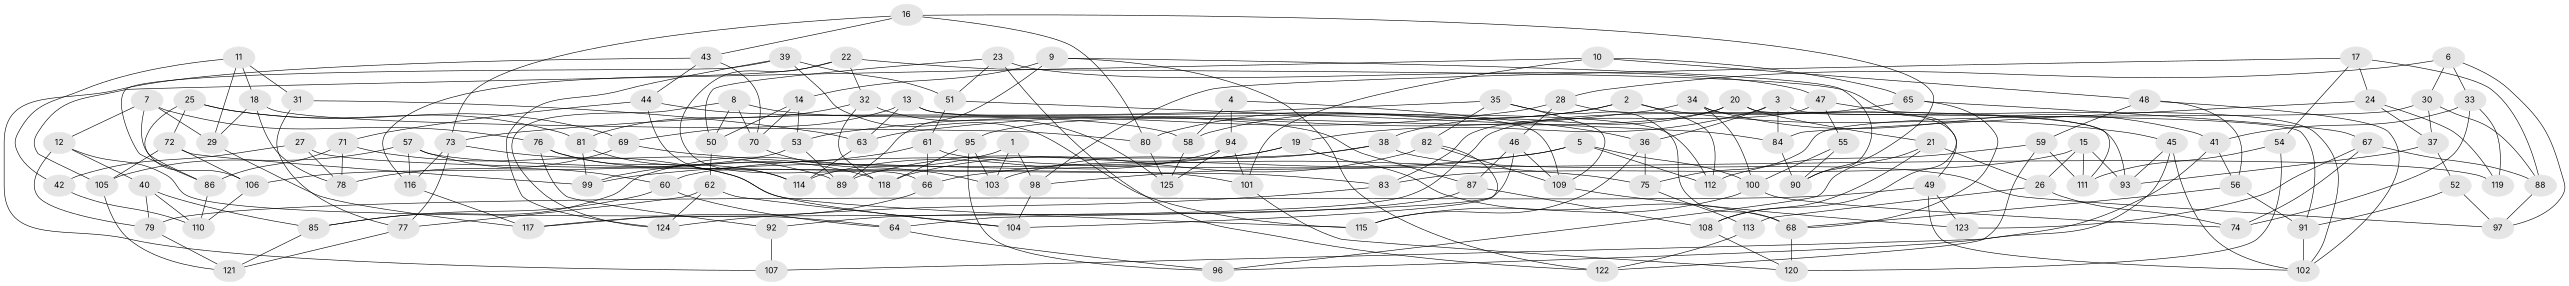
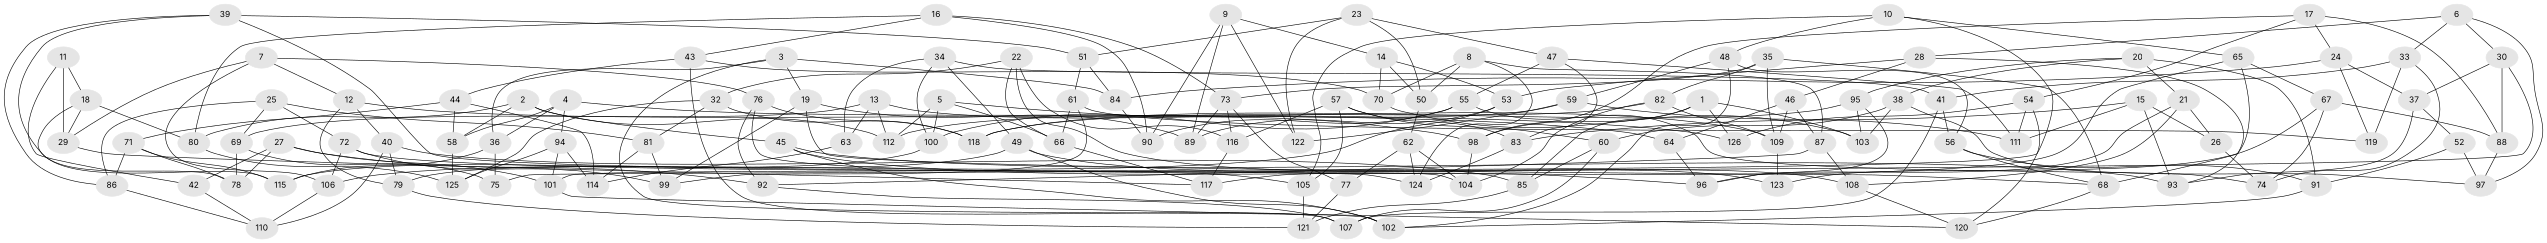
(298, 100) -> none
none -> (1735, 143)
none -> (520, 167)
(752, 211) -> (1505, 208)
(1992, 215) -> (1703, 144)
(1749, 228) -> none
